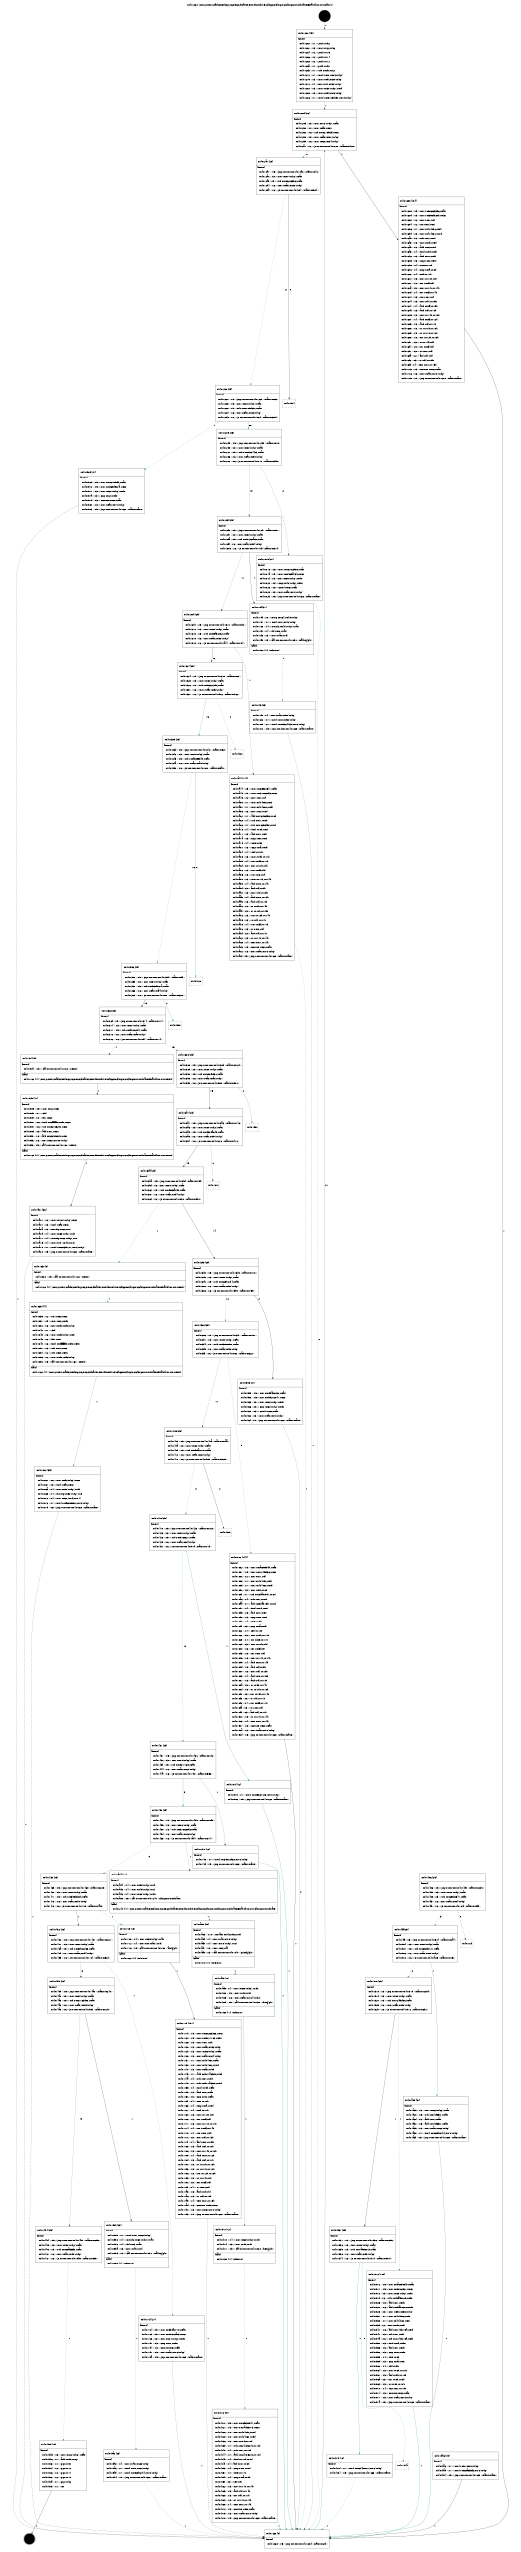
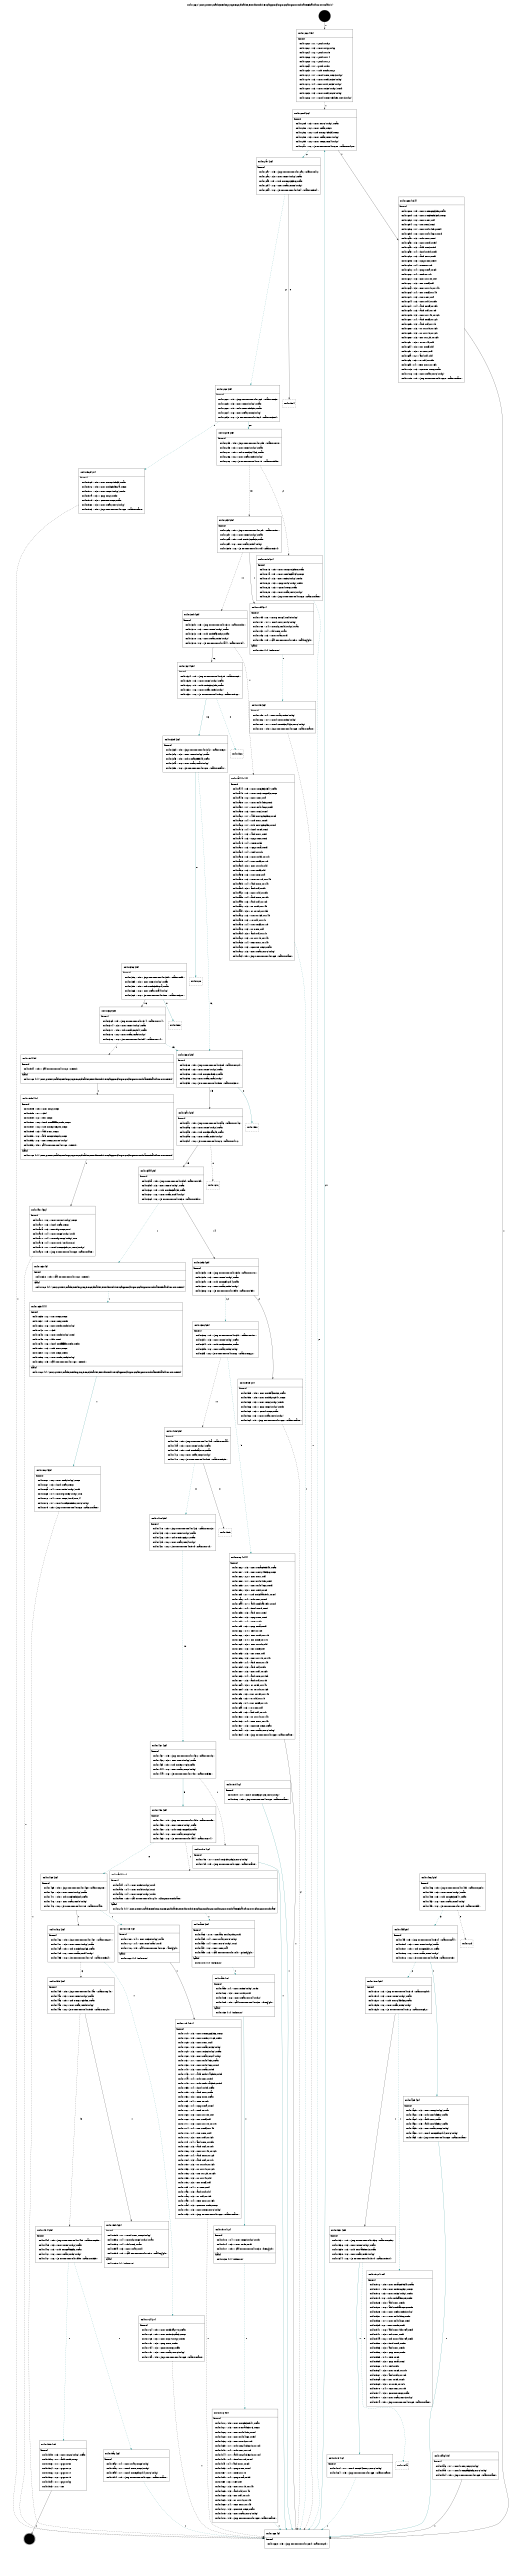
(175, 867) -> (206, 911)
(211, 1668) -> none
(135, 2358) -> (103, 2355)
(417, 2506) -> none
